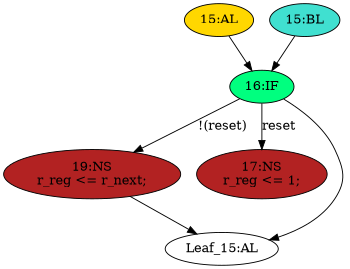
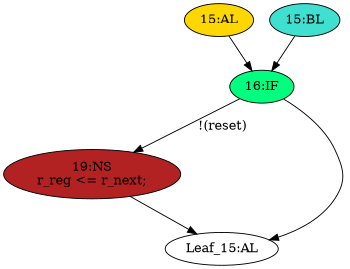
(262, 174) -> none
